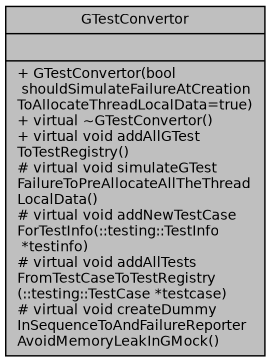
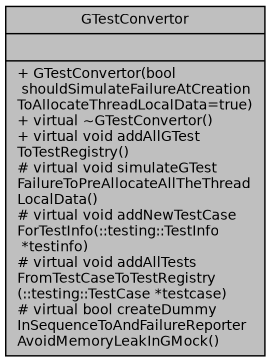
(117, 310) -> (117, 310)
